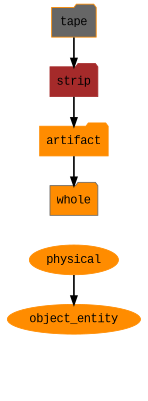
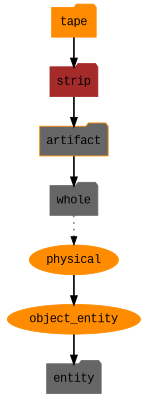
(74, 22) -> (74, 22)
(74, 141) -> (74, 141)
(74, 200) -> (74, 200)
none -> (74, 226)
none -> (74, 379)
